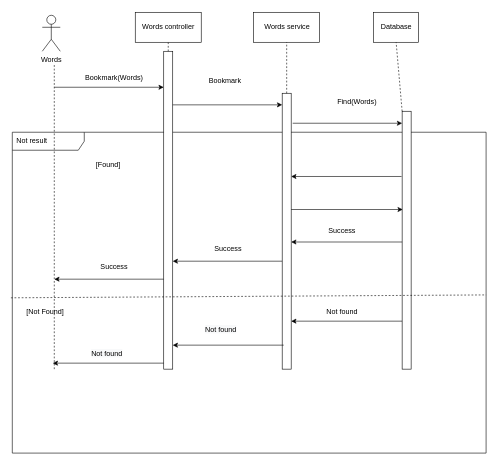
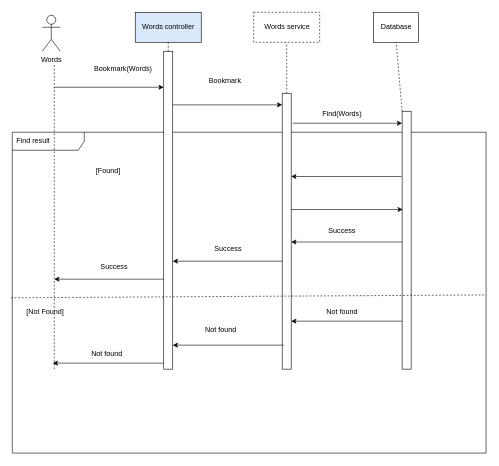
(168, 27) -> (168, 27)
(287, 27) -> (287, 27)
(114, 78) -> (123, 69)
(357, 102) -> (342, 114)
(35, 141) -> (36, 141)
(108, 165) -> (108, 171)
